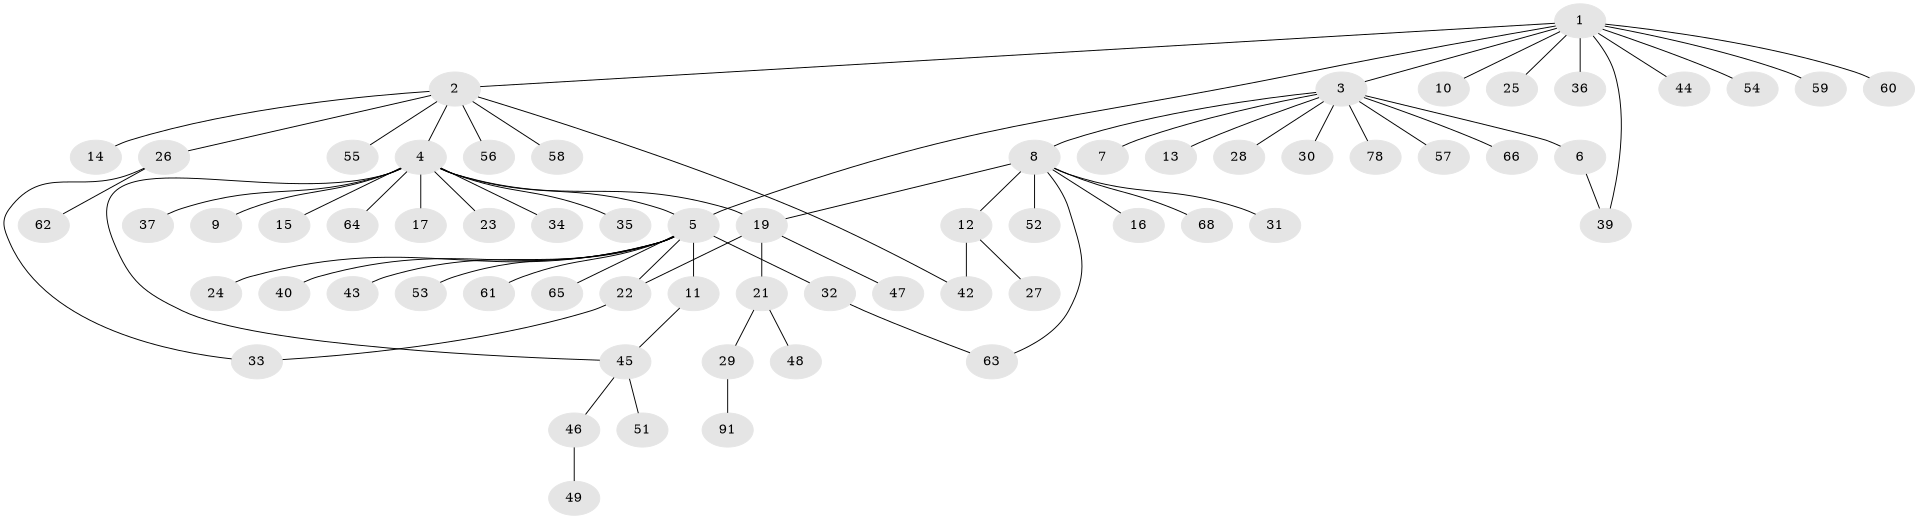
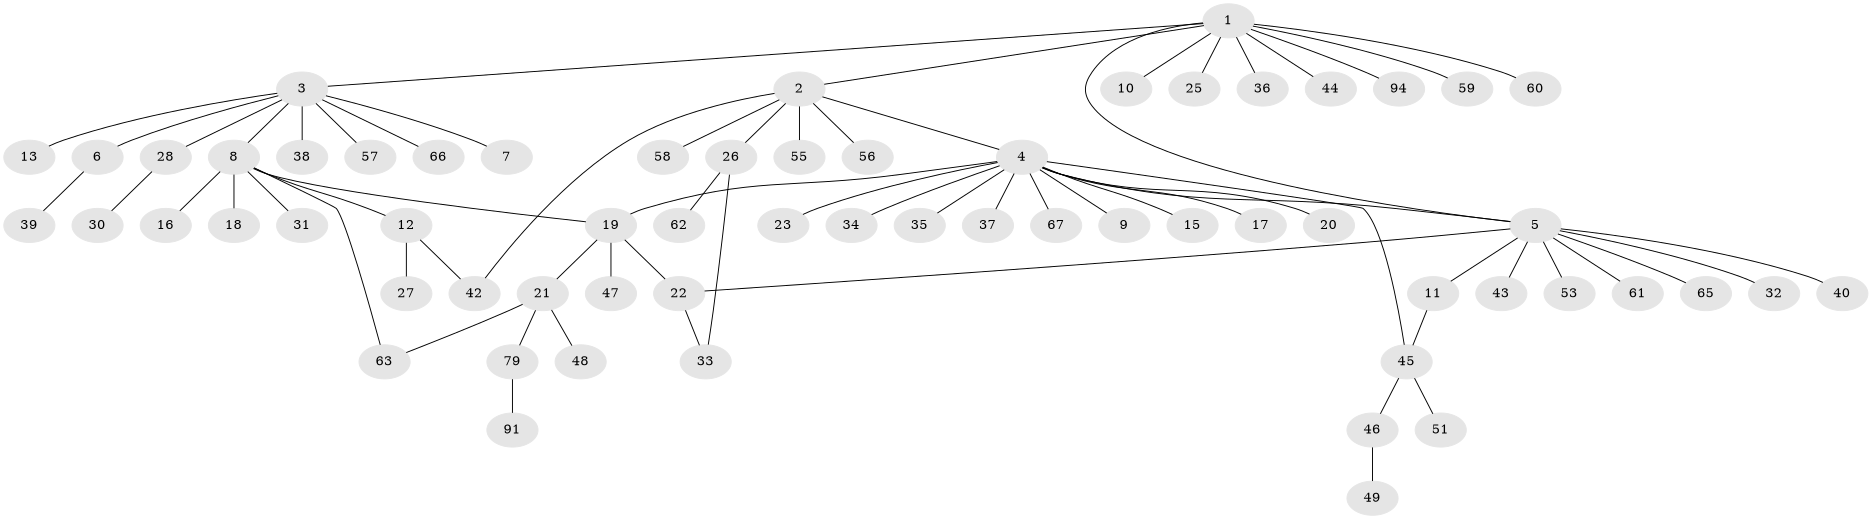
(1753, 89) -> (1399, 89)
(1621, 119) -> none
(1324, 123) -> (132, 191)
(96, 157) -> none
(1376, 157) -> (302, 157)
(353, 225) -> (1056, 225)
(1035, 225) -> none
(1207, 225) -> (234, 225)
none -> (1329, 225)
(216, 294) -> none
(910, 330) -> (465, 329)
(728, 362) -> (512, 362)
